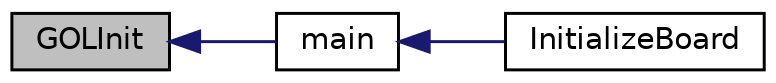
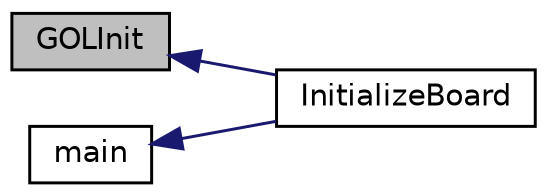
(238, 42) -> (238, 68)
